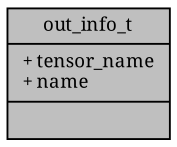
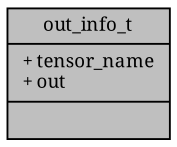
(56, 82) -> (45, 82)
